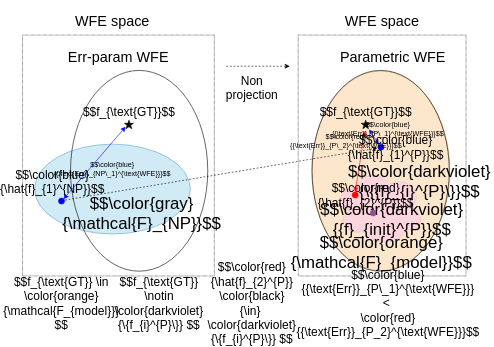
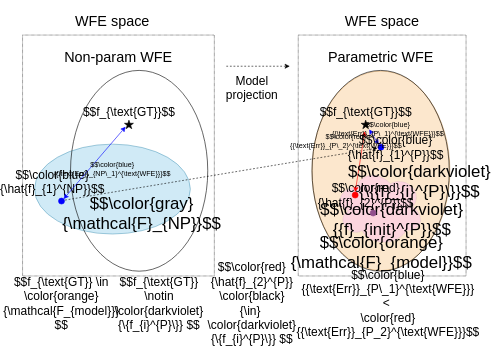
(119, 57) -> (119, 57)
(393, 57) -> (381, 57)
(252, 87) -> (252, 87)
